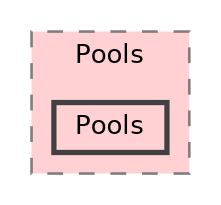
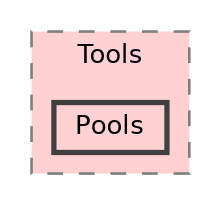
(110, 57) -> (110, 57)
